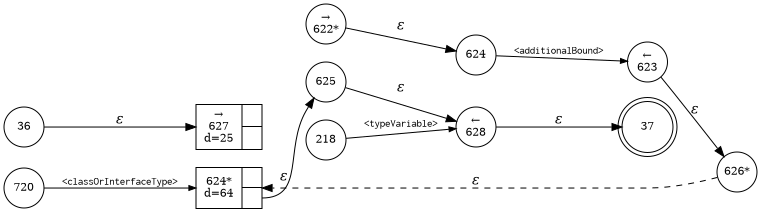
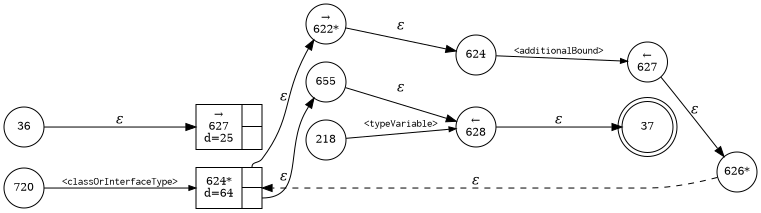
(648, 62) -> (648, 62)
(326, 82) -> (326, 82)
none -> (285, 111)
